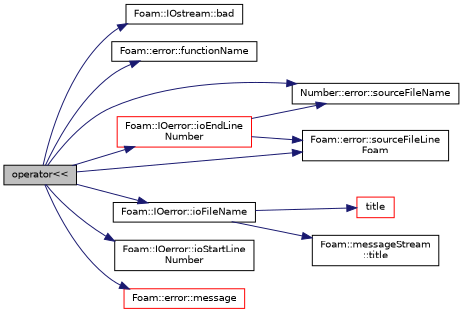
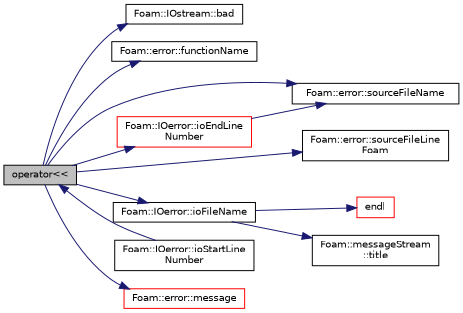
(376, 94) -> (376, 94)
(272, 138) -> none
(376, 207) -> (376, 207)
(74, 213) -> (109, 220)
